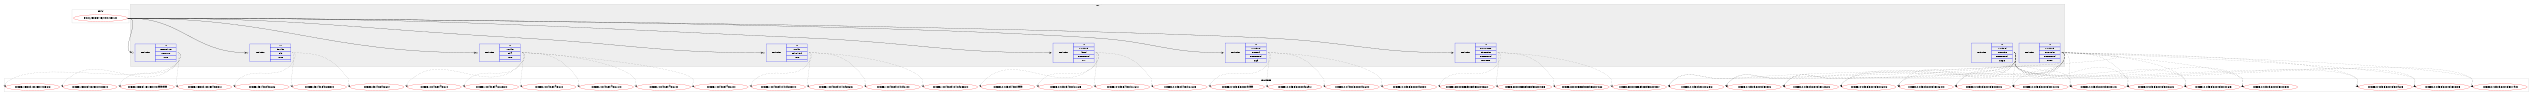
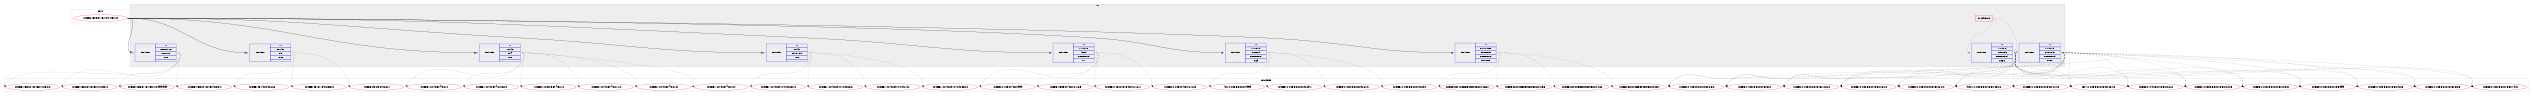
(100, 18) -> (100, 18)
none -> (1984, 18)
(320, 87) -> (320, 87)
(377, 87) -> (377, 87)
(549, 87) -> (549, 87)
(1065, 87) -> (1065, 87)
(1123, 87) -> (1123, 87)
(1238, 87) -> (1238, 87)
(1352, 87) -> (1352, 87)
(1467, 87) -> (1467, 87)
(1697, 87) -> (1697, 87)
(1984, 87) -> (1984, 87)
(2098, 87) -> (2098, 87)
(2156, 87) -> (2156, 87)
(2213, 87) -> (2213, 87)
none -> (2328, 87)
